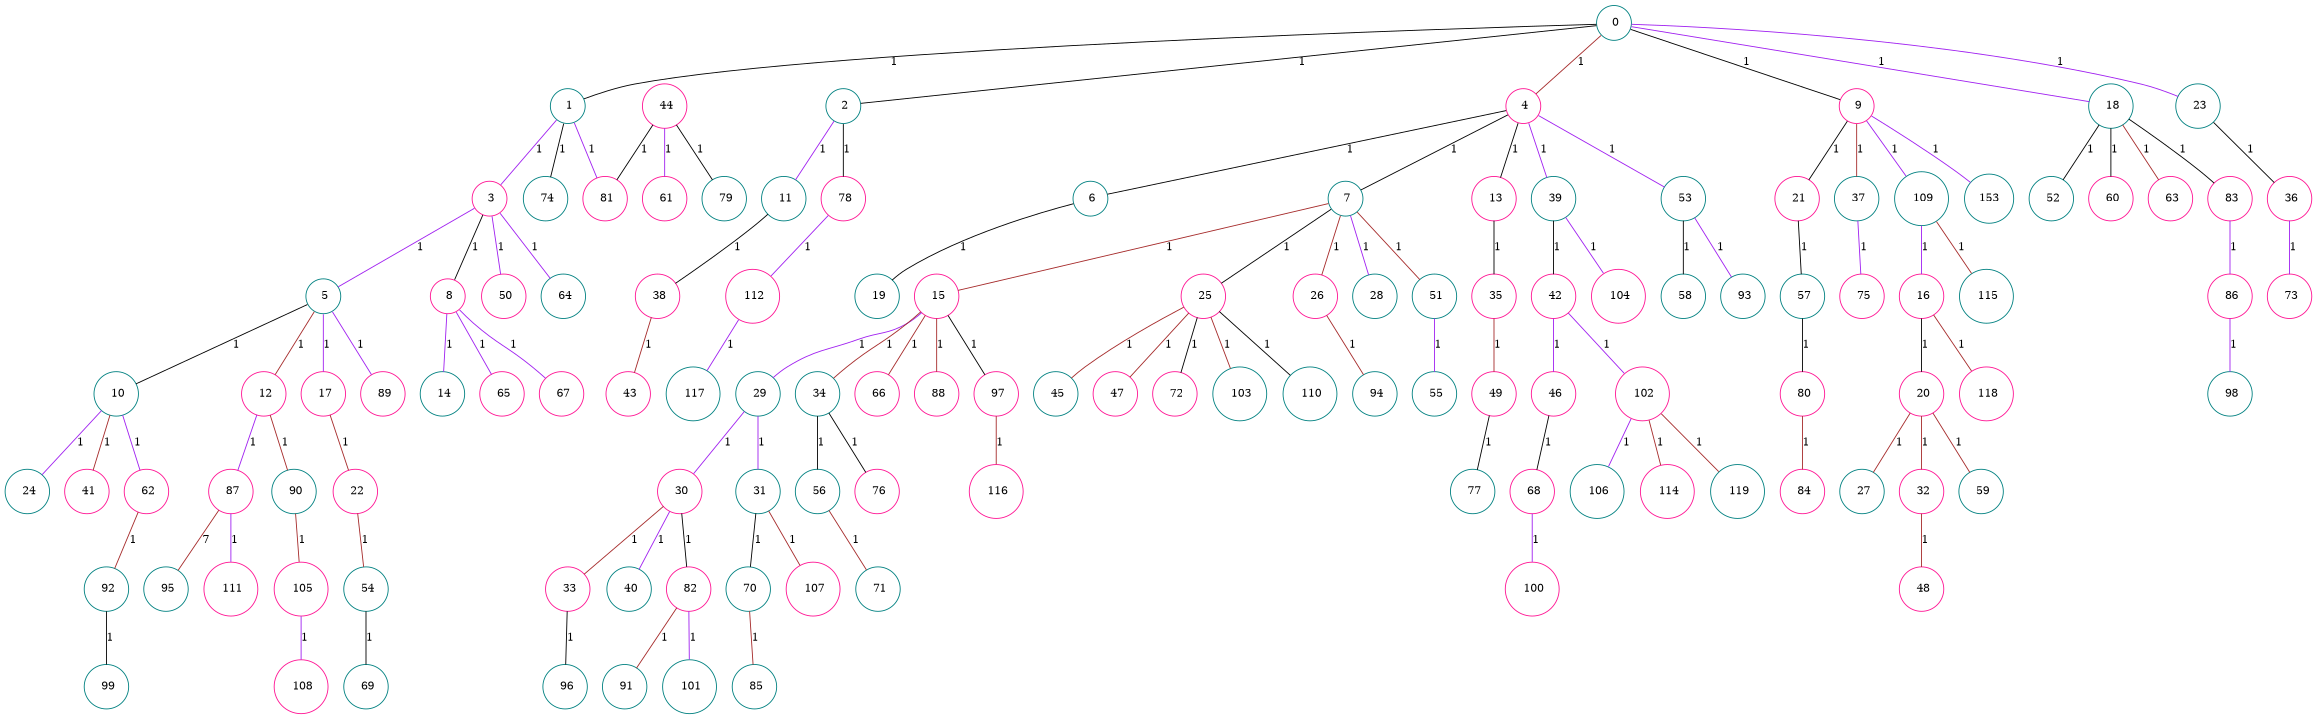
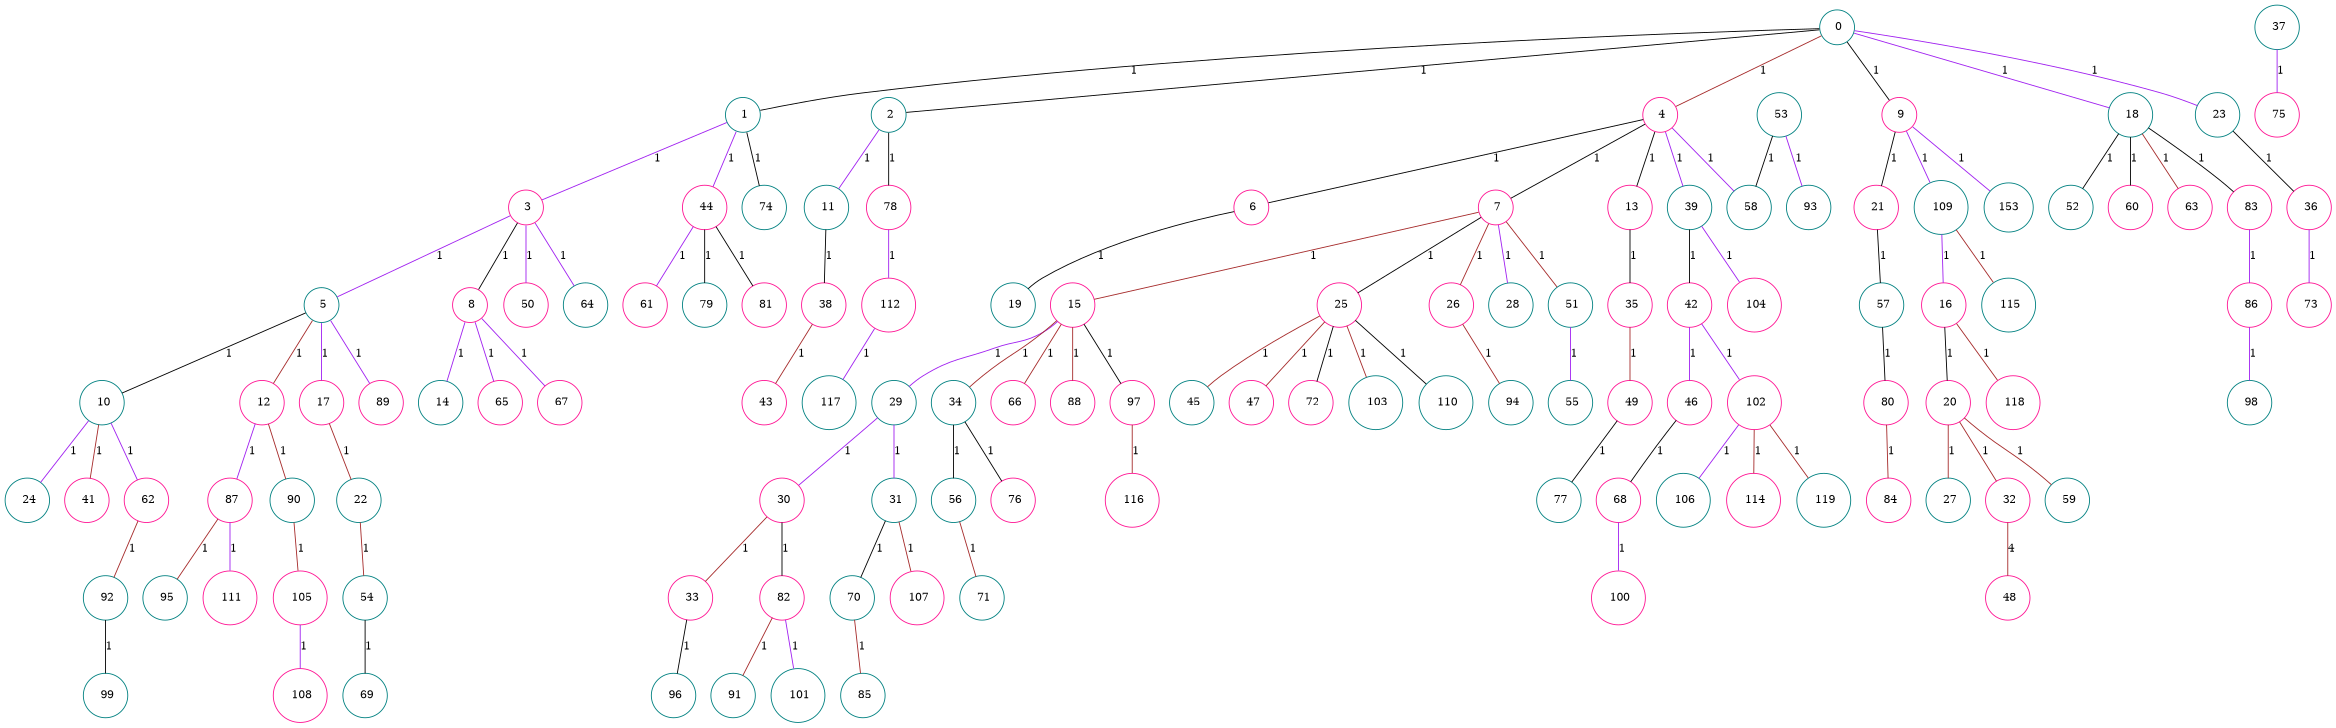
(586, 150) -> (725, 159)
(1857, 150) -> none
(1601, 151) -> (1703, 160)
(1090, 199) -> (1251, 207)
(1346, 199) -> (1496, 207)
(355, 491) -> (359, 500)
(206, 540) -> (205, 549)
(1925, 540) -> (2011, 549)
(629, 589) -> none
